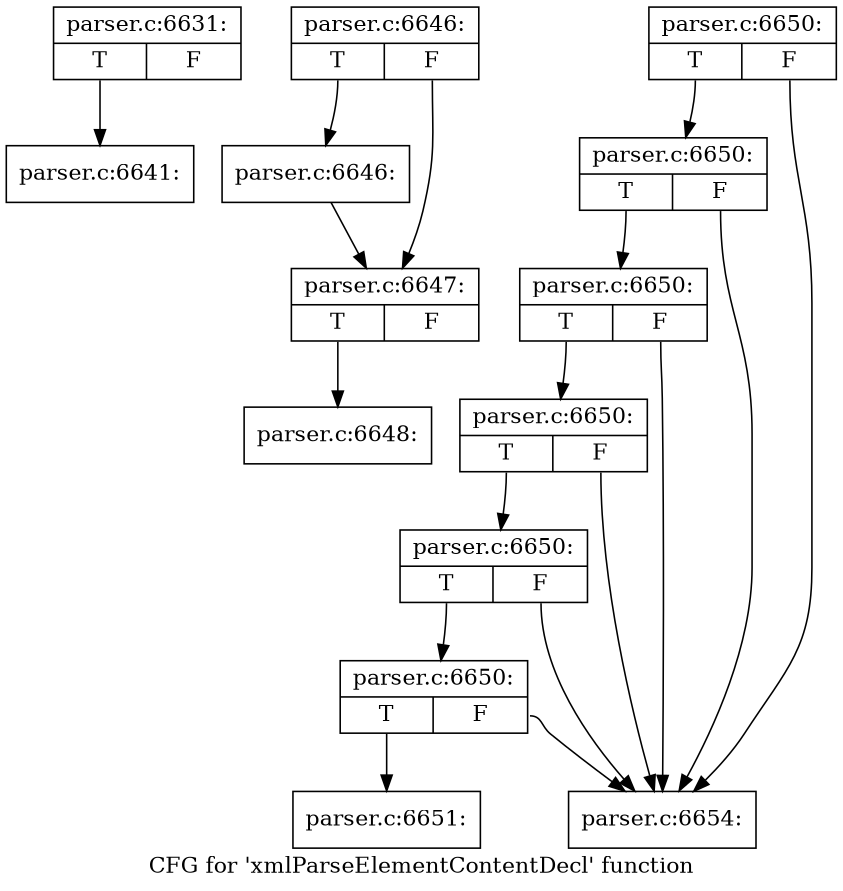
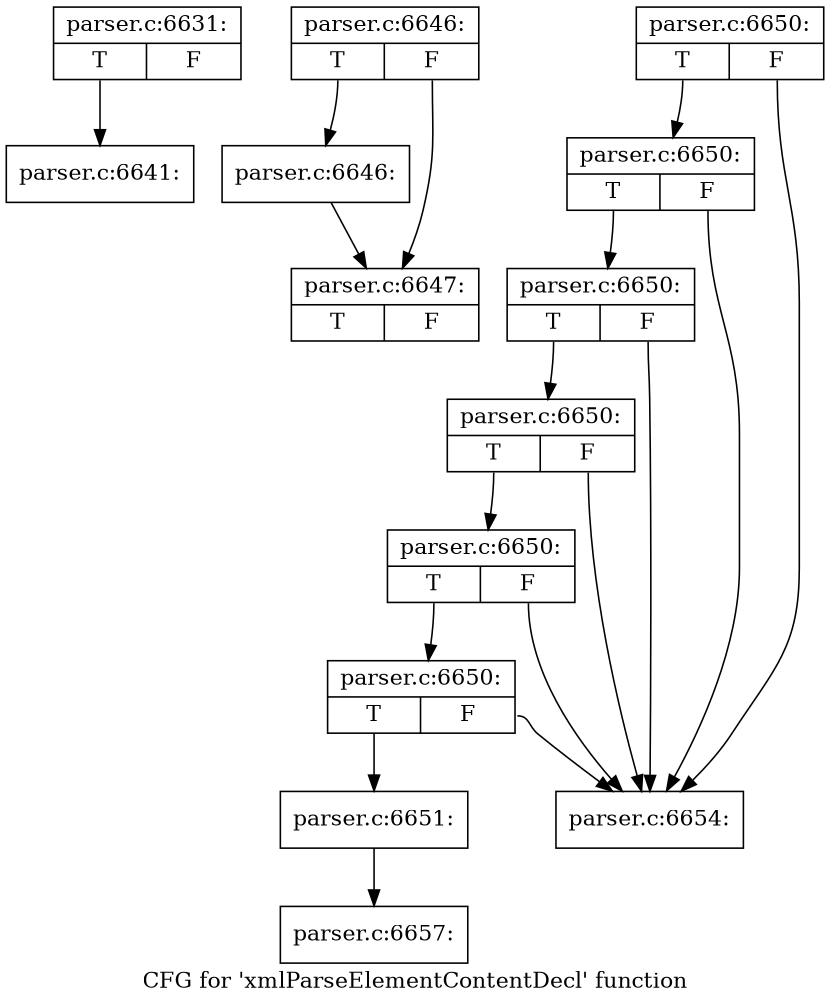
(338, 435) -> none
none -> (374, 935)
